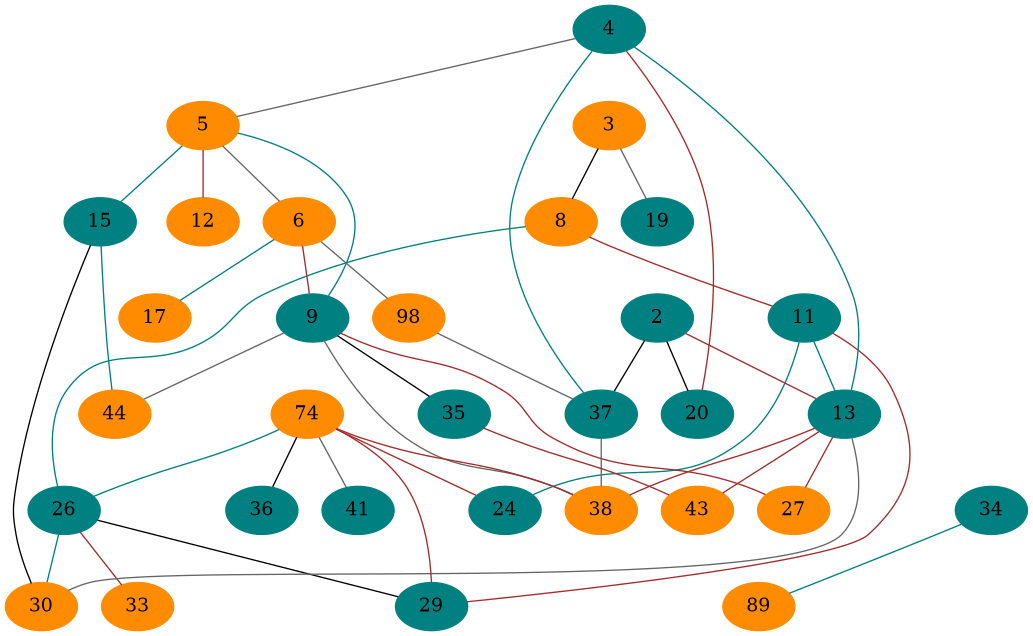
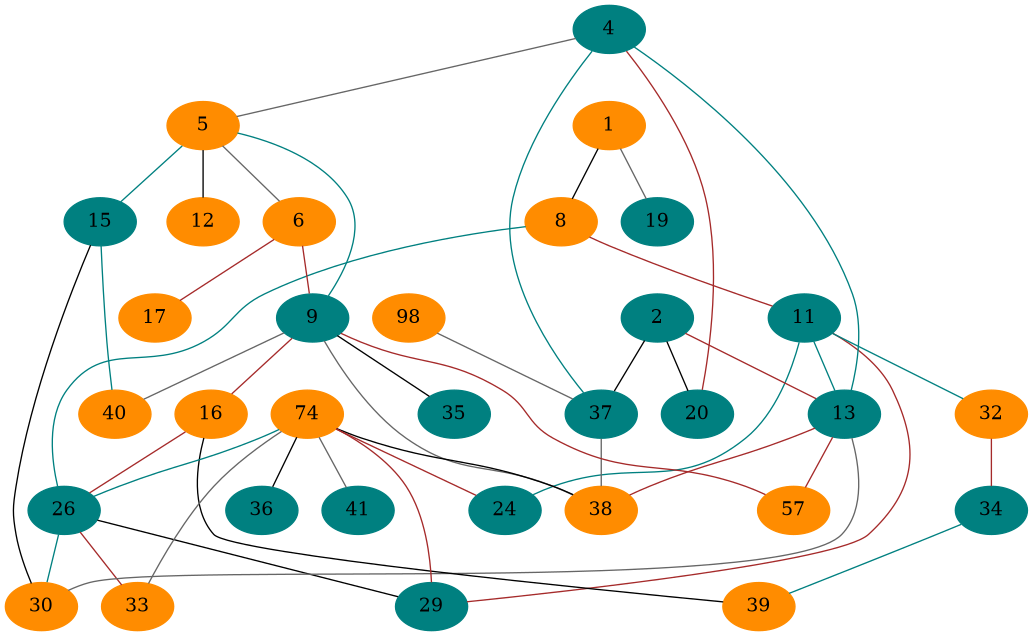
(609, 126) -> (609, 126)
(203, 174) -> (203, 174)
(227, 270) -> (227, 270)
(354, 270) -> none
(115, 414) -> (115, 414)
none -> (211, 414)
none -> (991, 414)
(413, 453) -> (413, 453)
none -> (207, 494)
(697, 510) -> none
(794, 510) -> (794, 510)
(759, 607) -> (759, 607)
